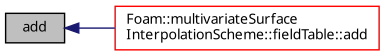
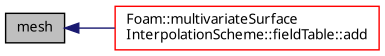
(35, 28) -> (35, 28)
